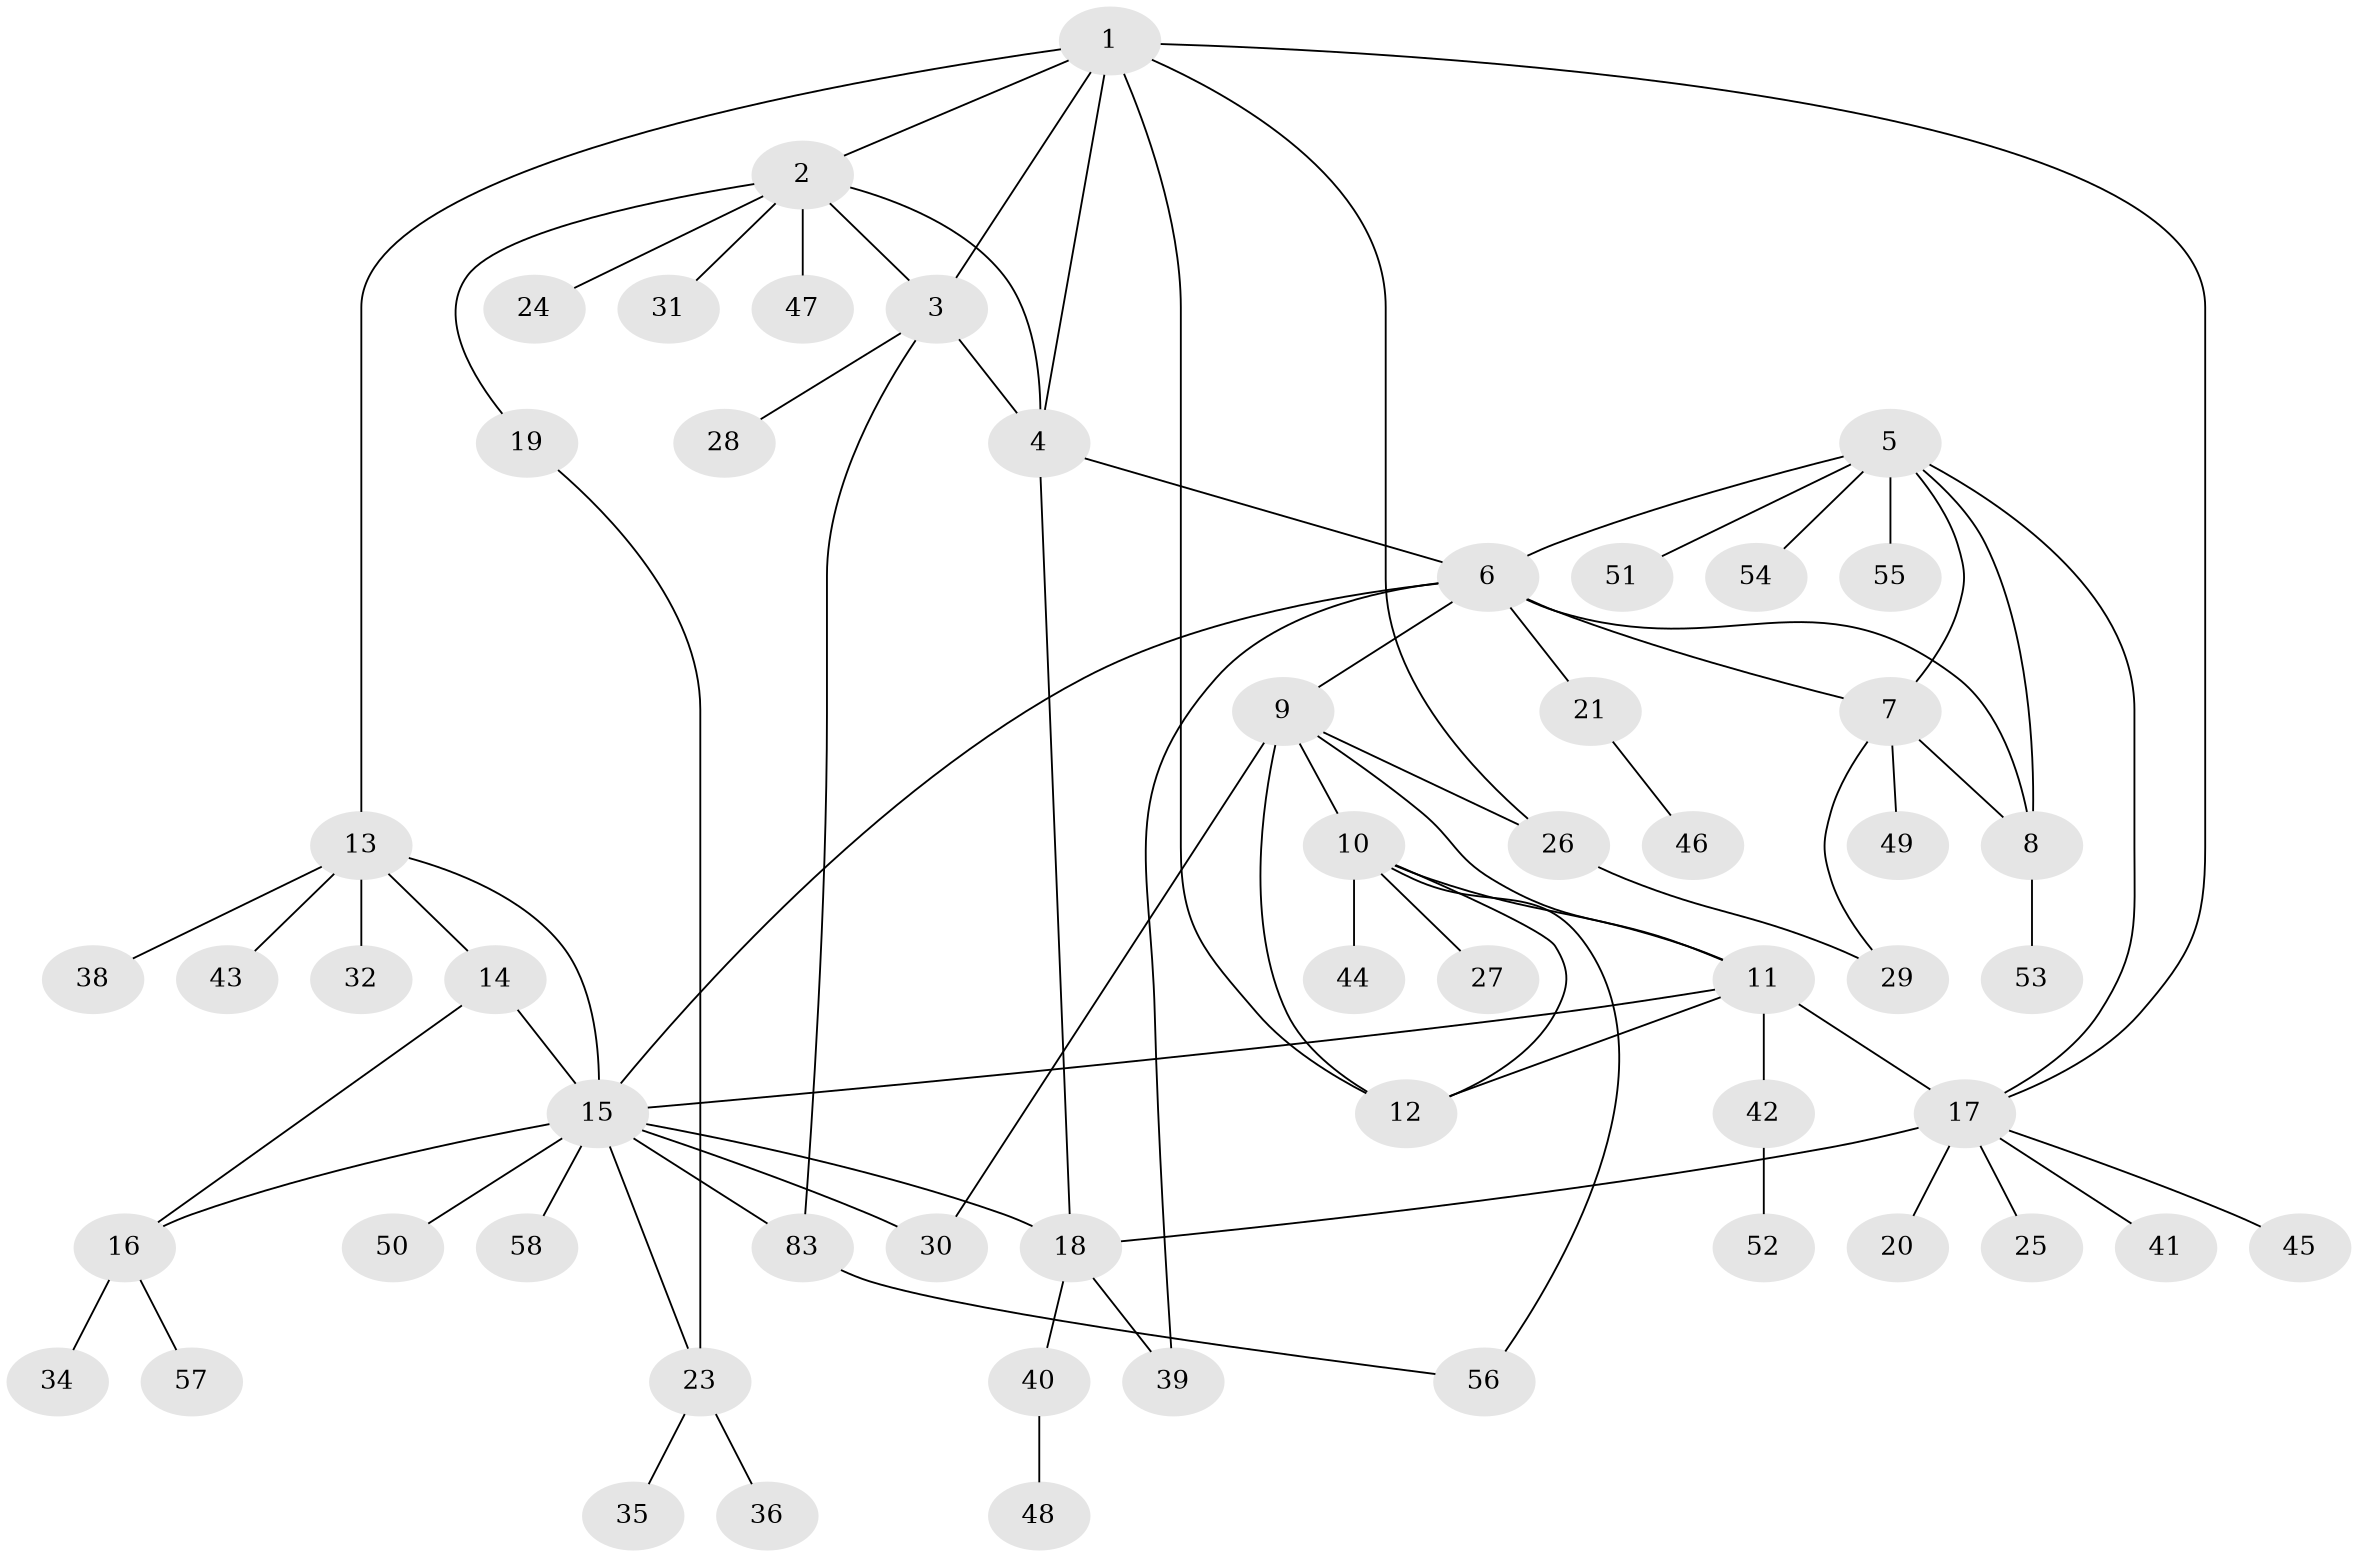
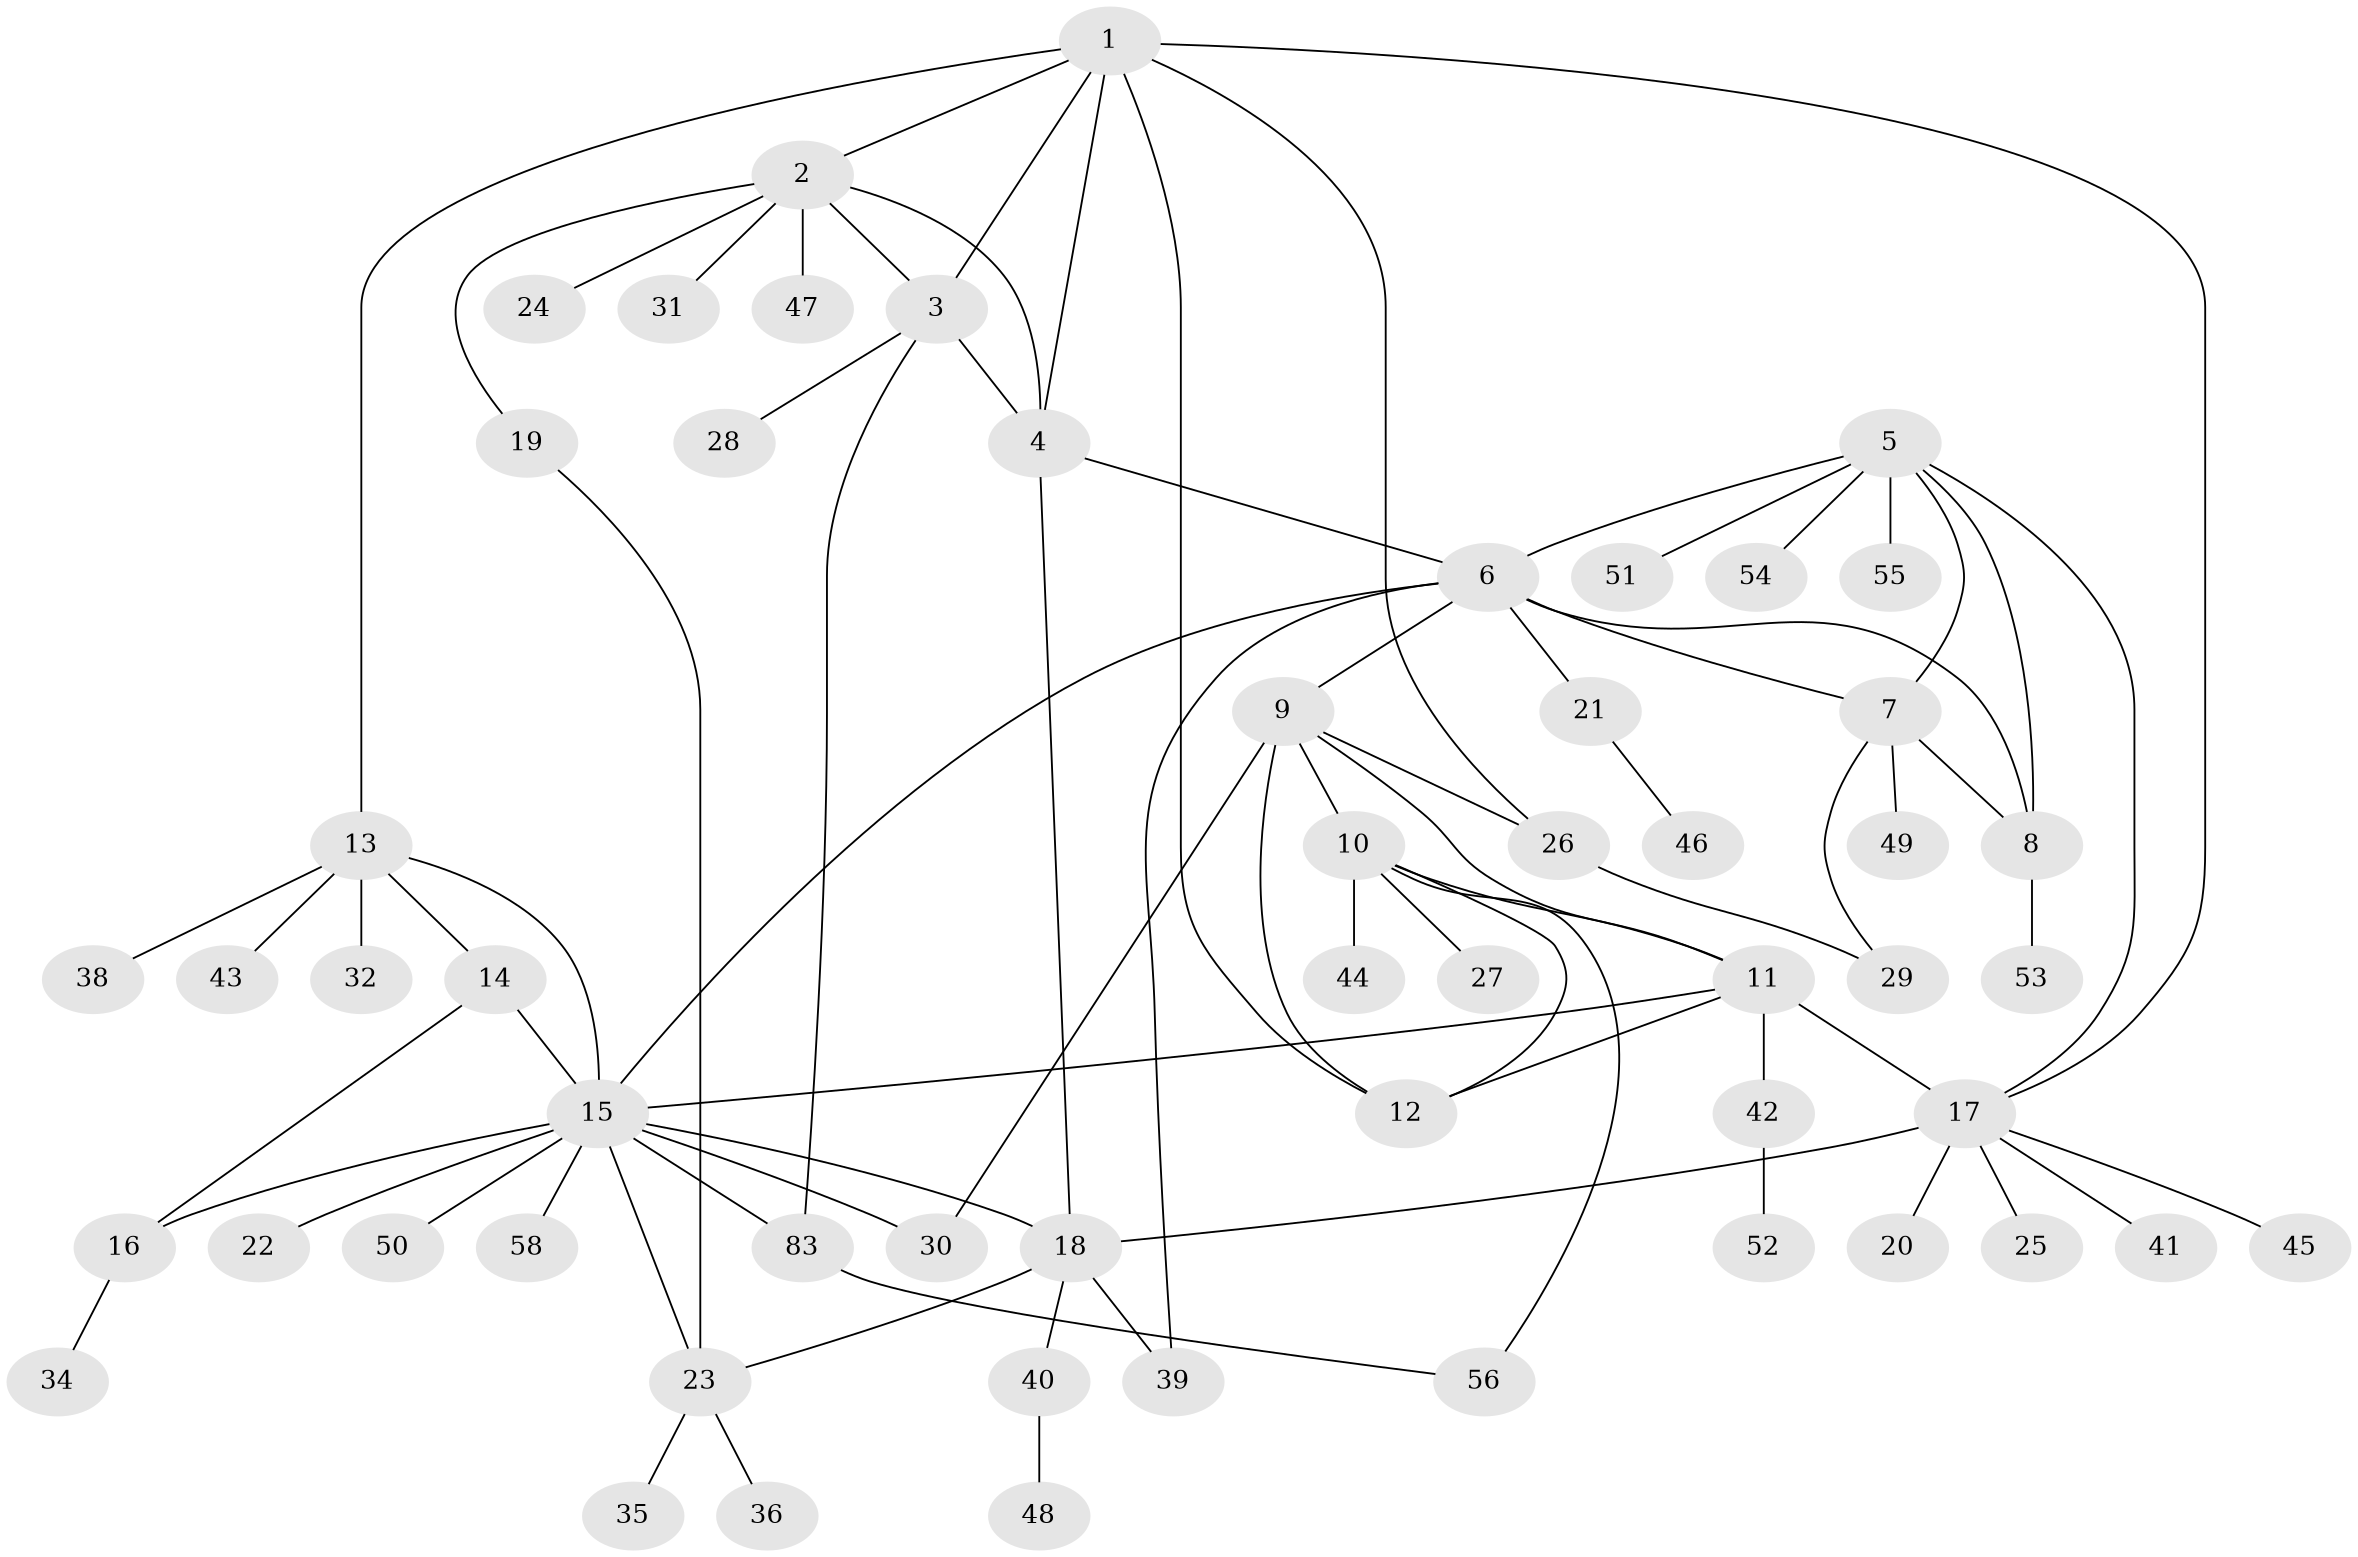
none -> (259, 1248)
none -> (890, 1322)
(192, 1382) -> none
